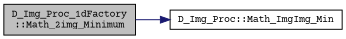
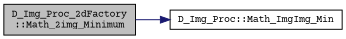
(70, 20) -> (70, 20)
